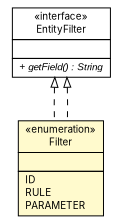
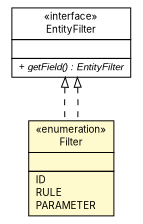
(61, 67) -> (71, 67)
